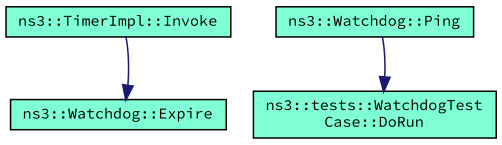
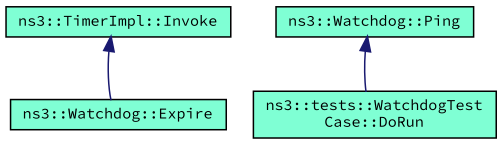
(385, 56) -> (365, 72)
(128, 61) -> (108, 76)
